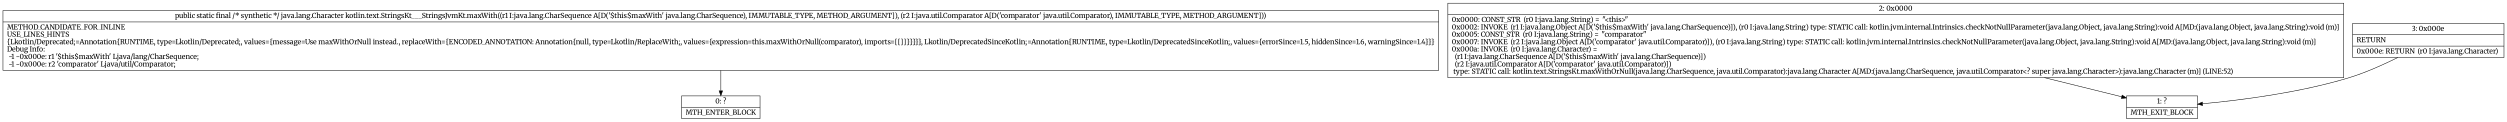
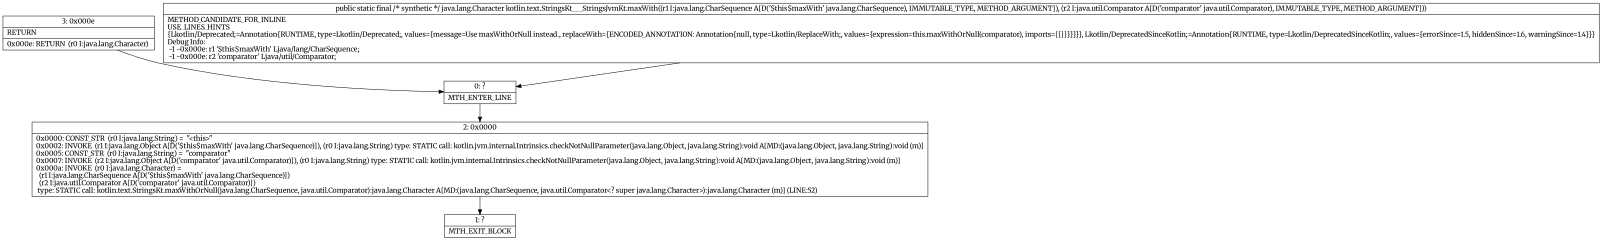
(2302, 89) -> (276, 82)
none -> (480, 110)
(721, 113) -> (480, 98)
